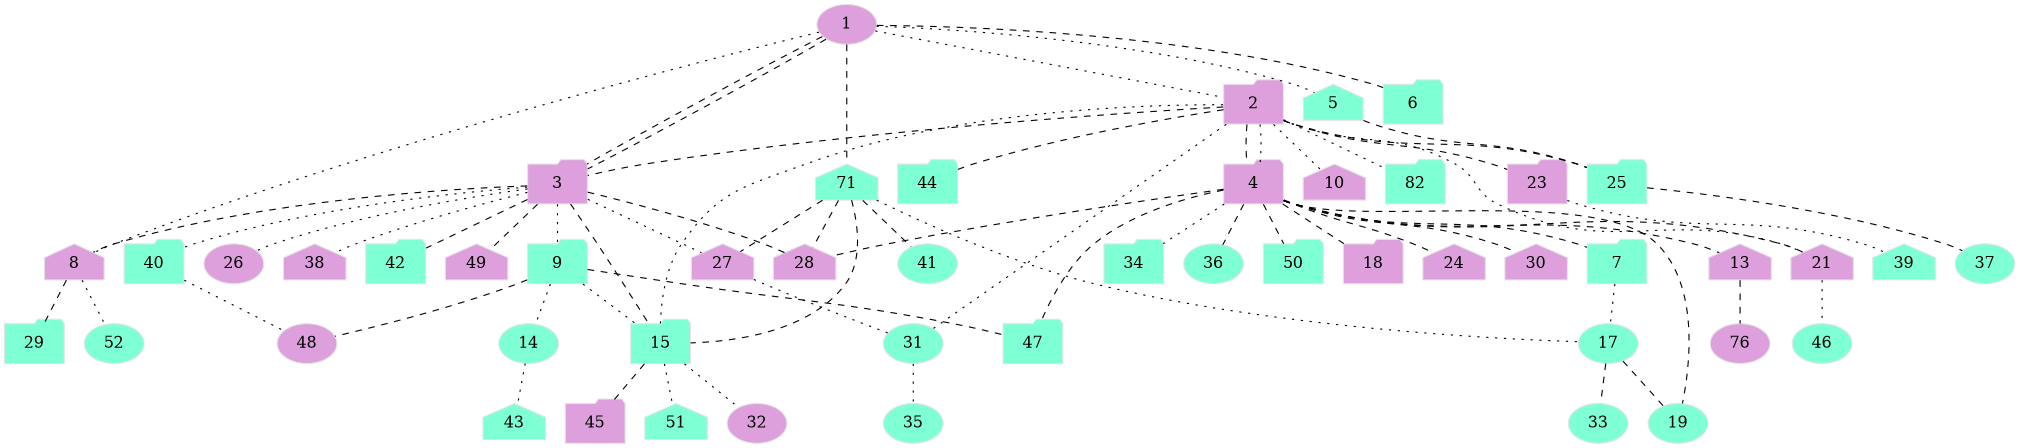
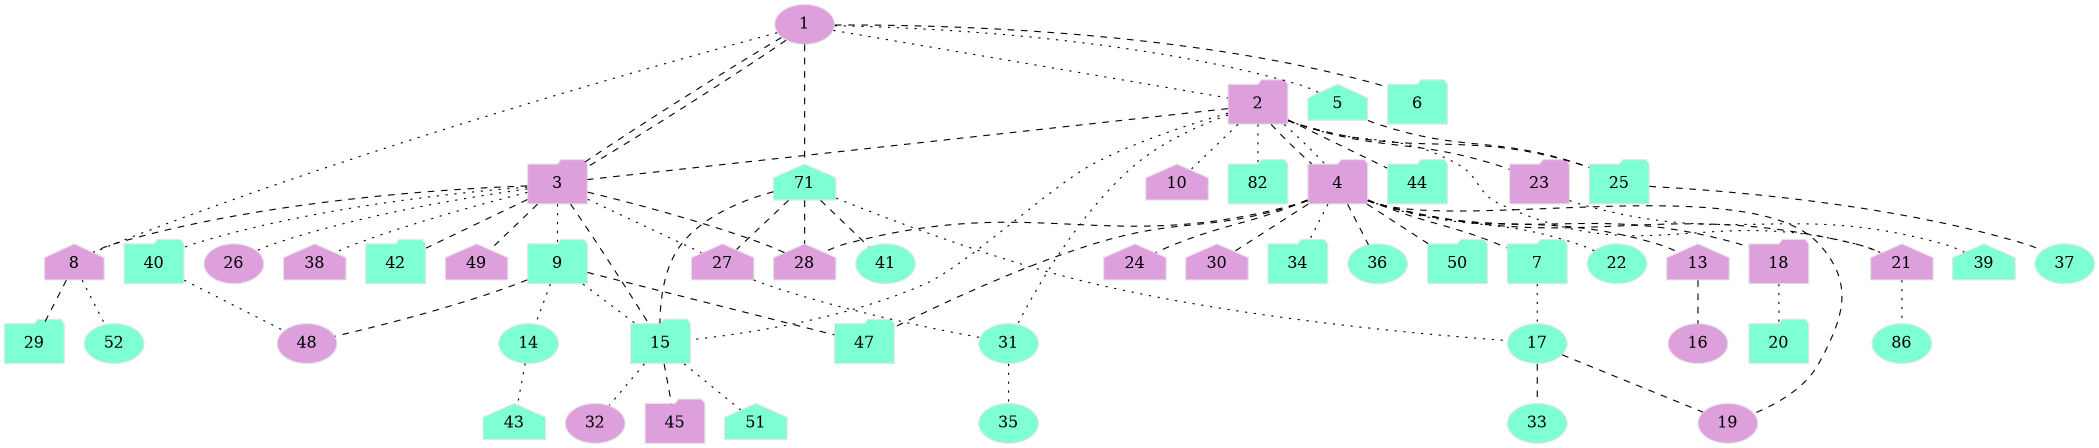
none -> (1617, 264)
(1740, 344) -> (1698, 344)
none -> (1779, 344)
(1822, 344) -> (1902, 344)
(1678, 423) -> (1728, 423)
